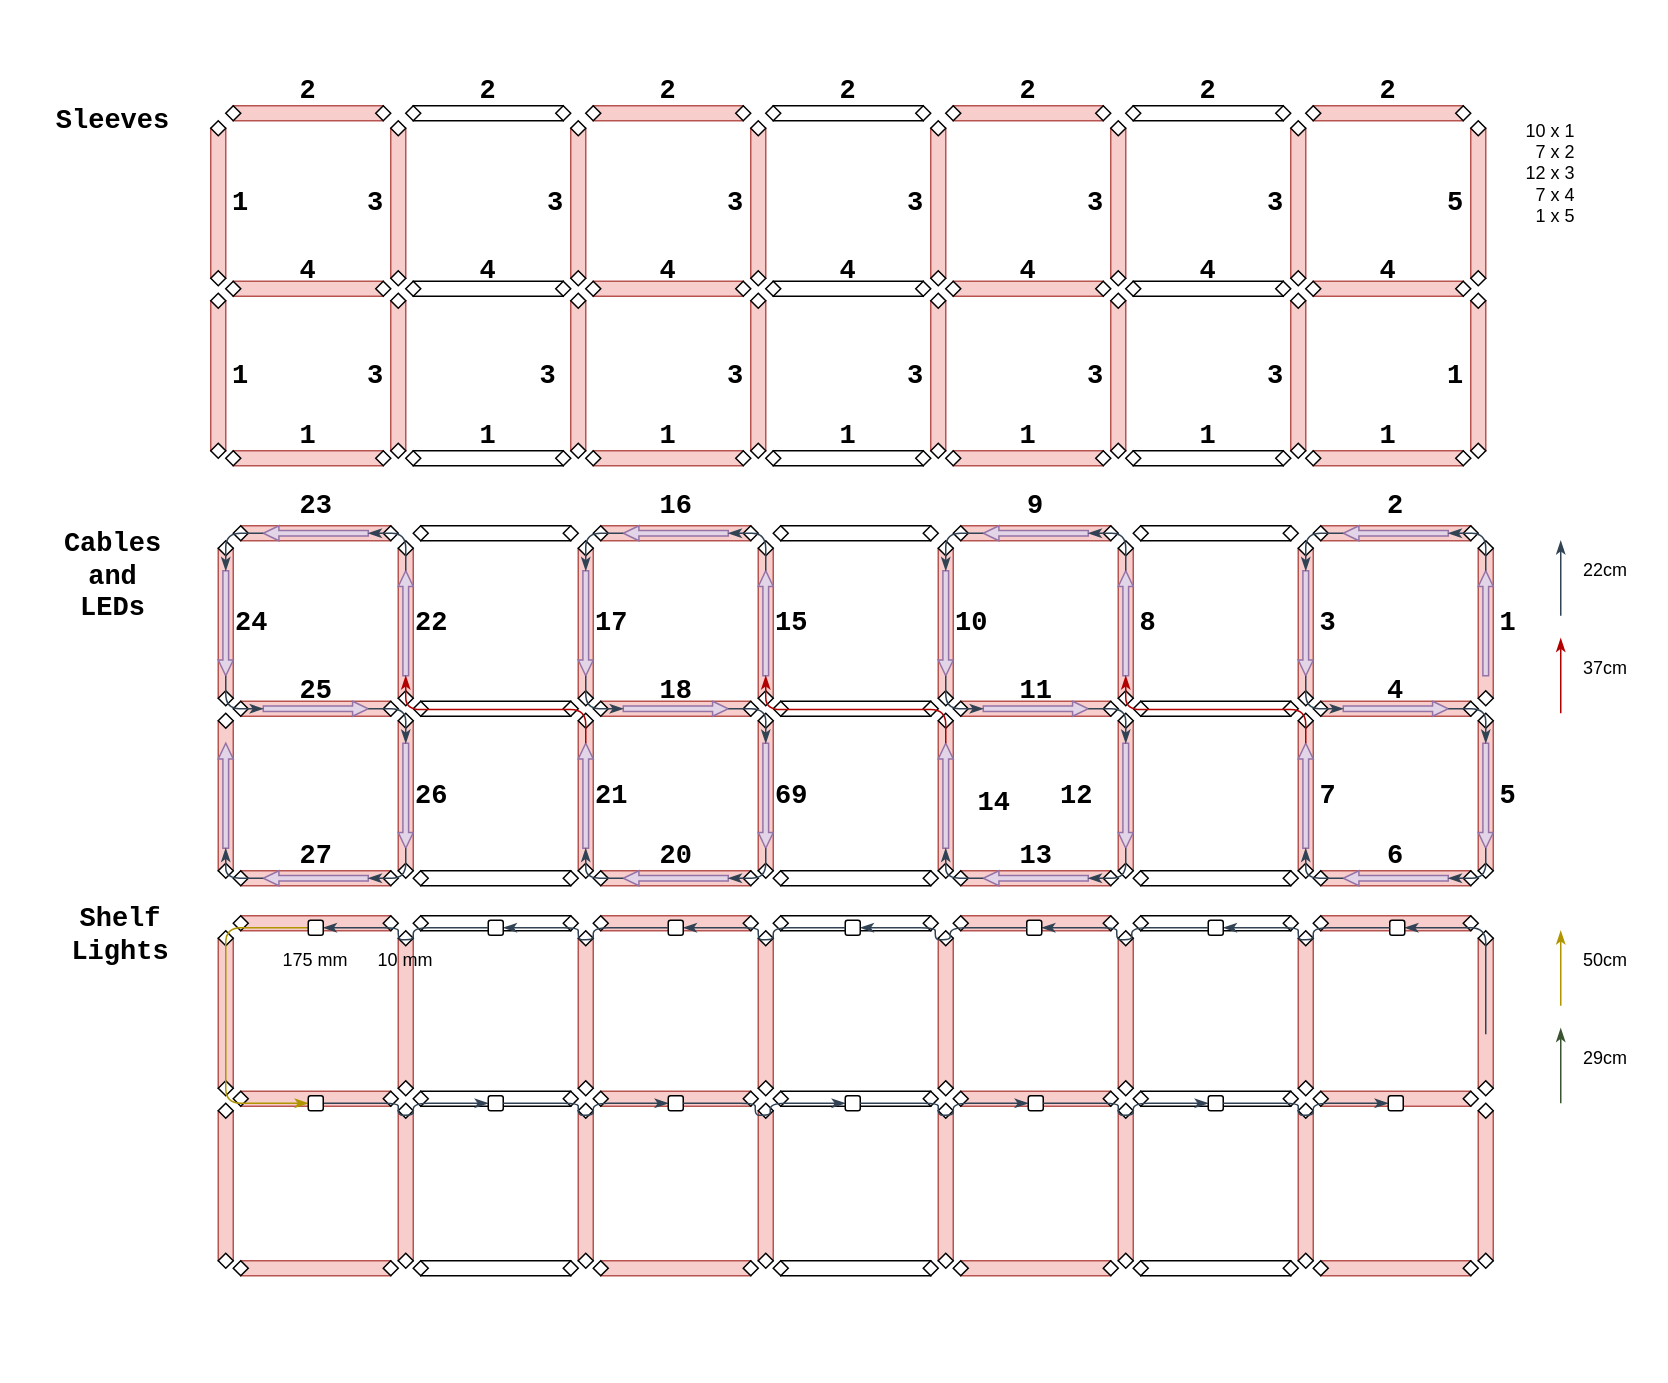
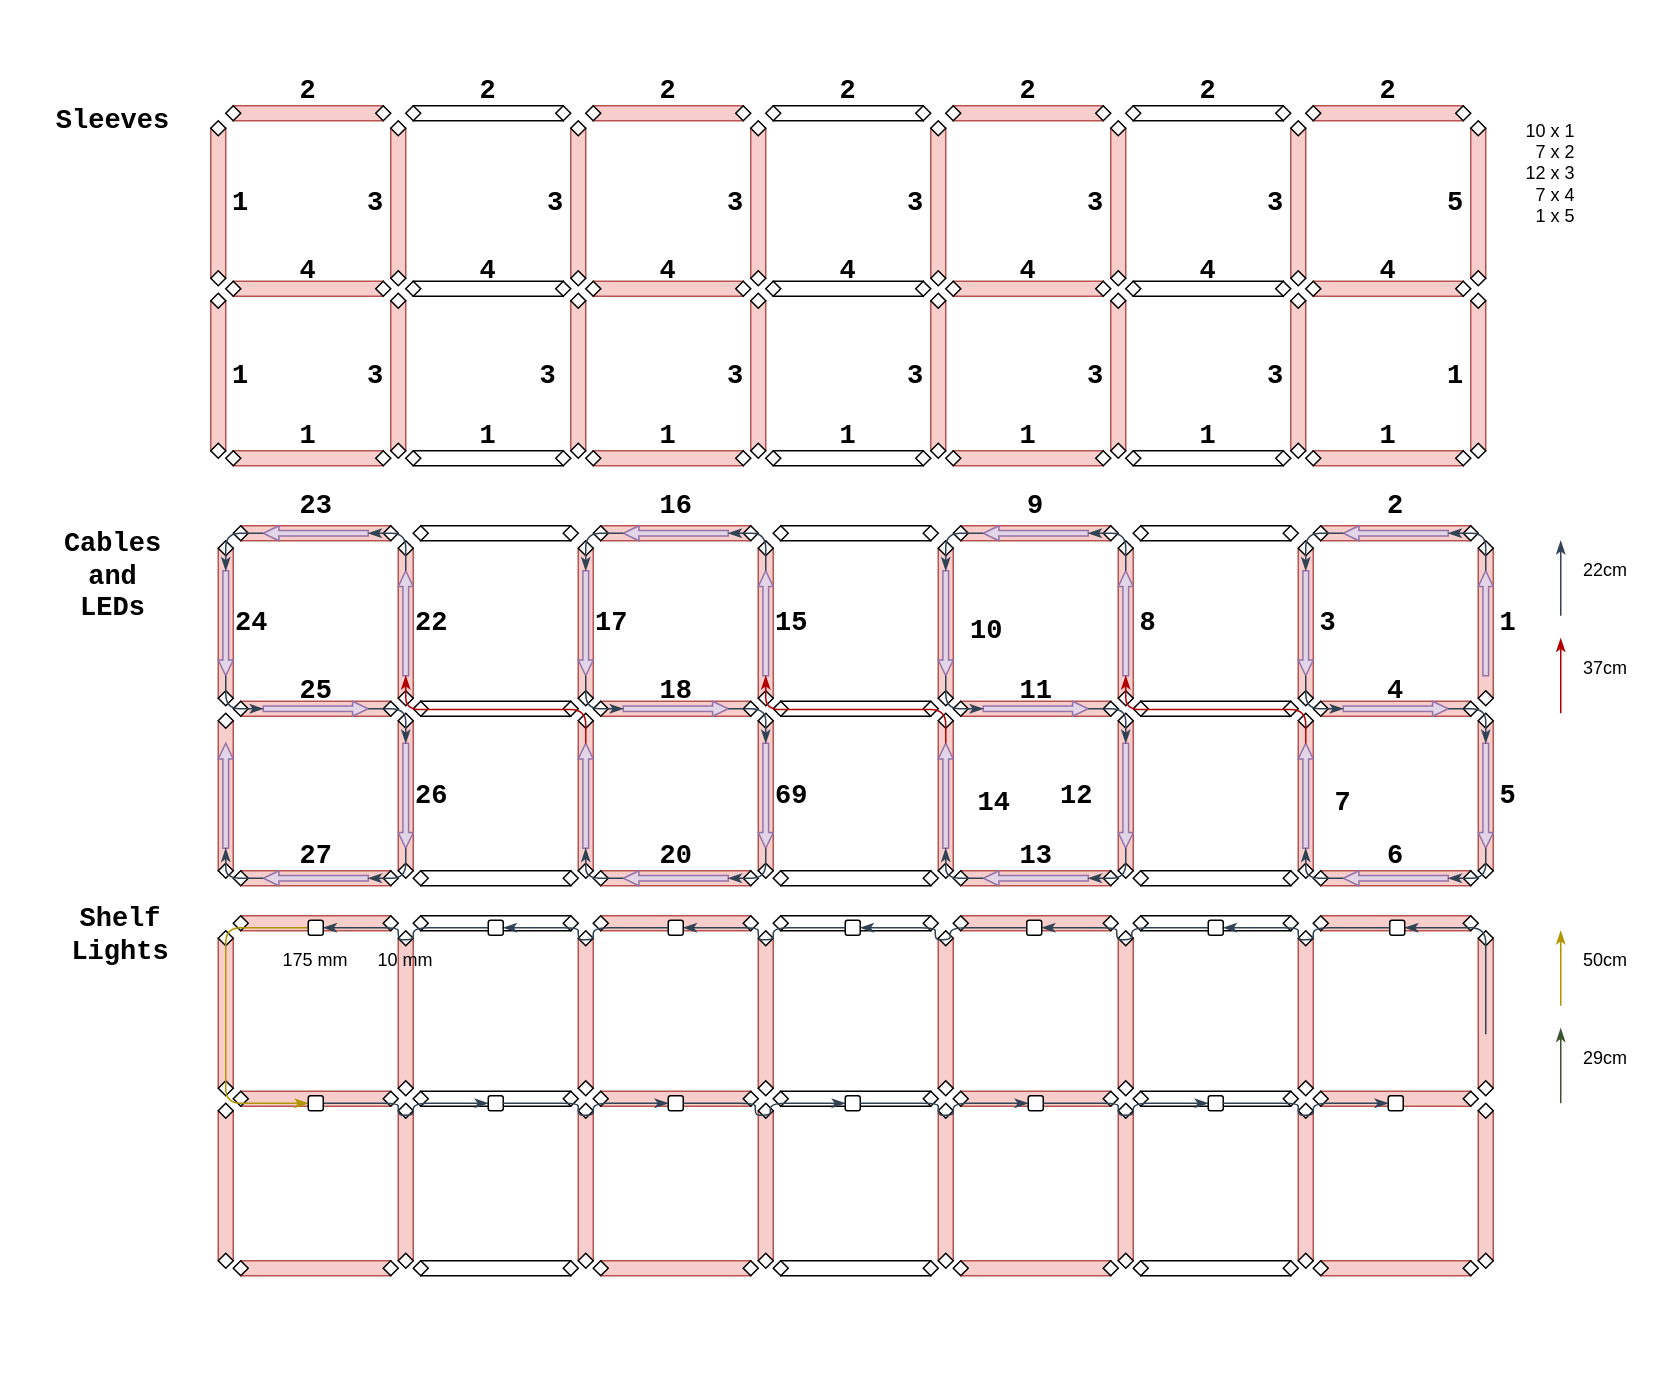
(972, 623) -> (987, 631)
(612, 796) -> none
(1328, 796) -> (1343, 803)
